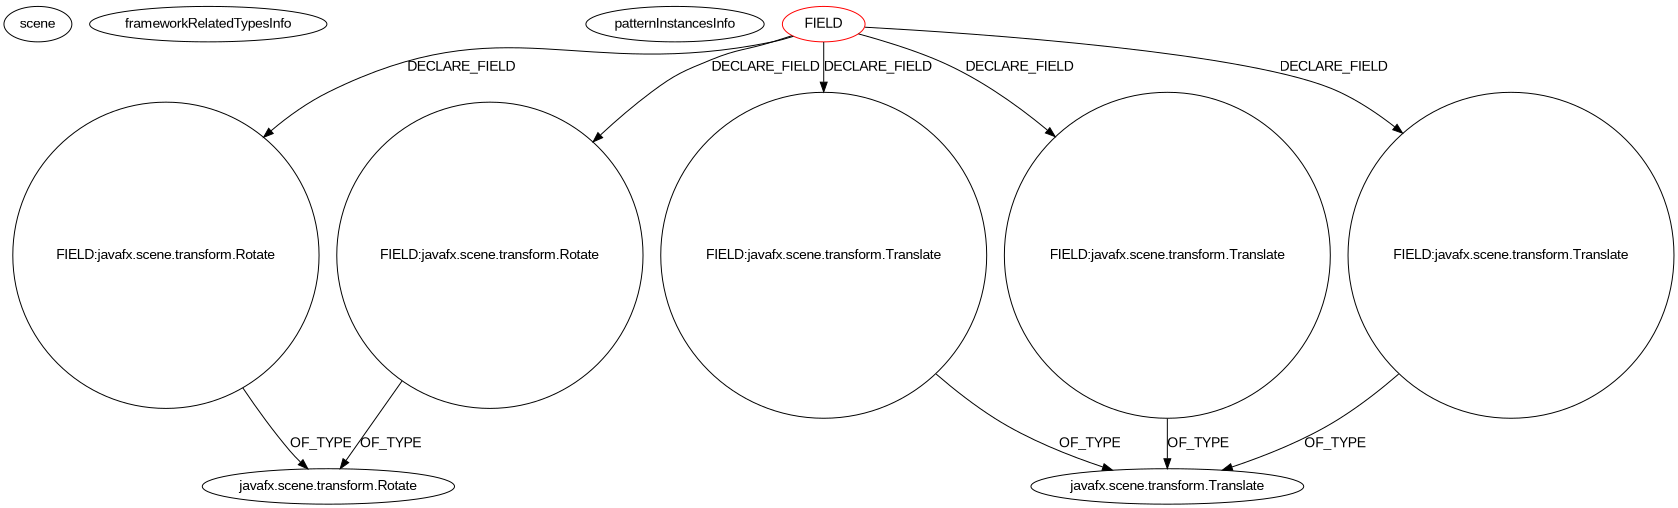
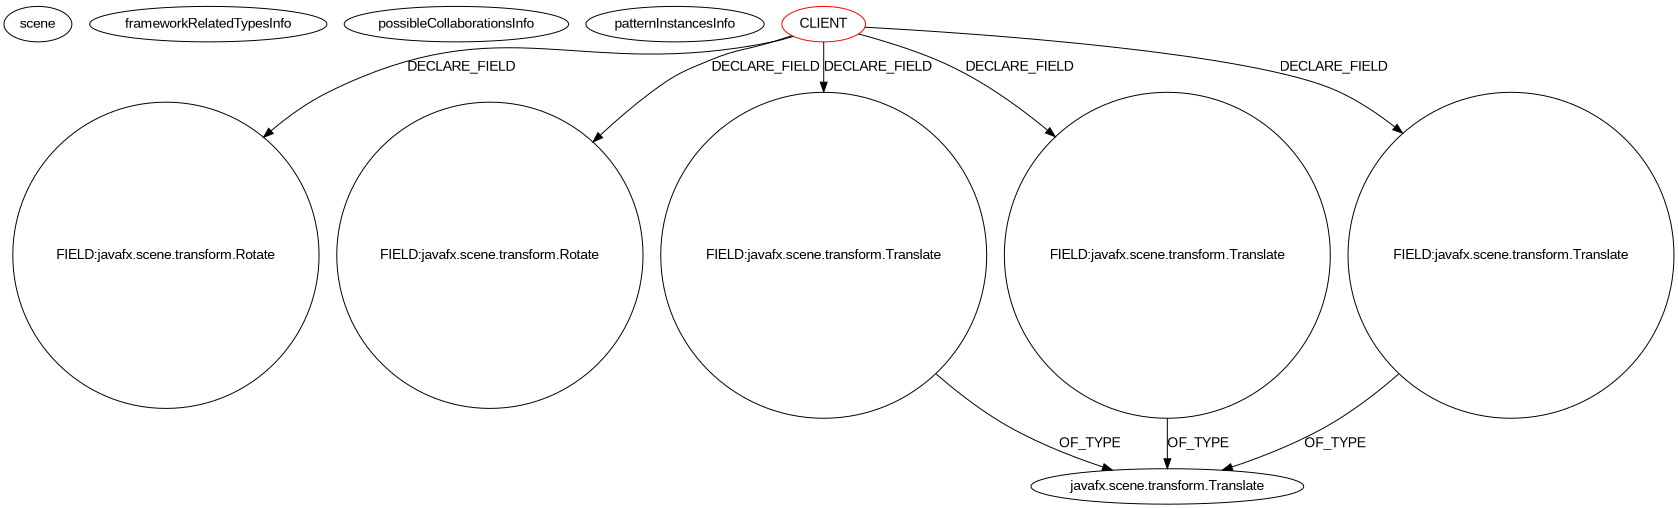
none -> (456, 24)
(824, 24) -> (824, 24)
(328, 486) -> none
